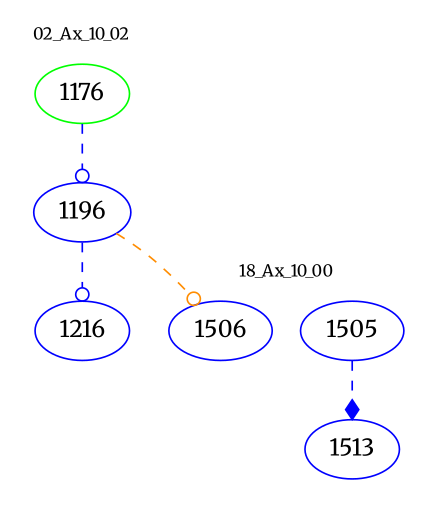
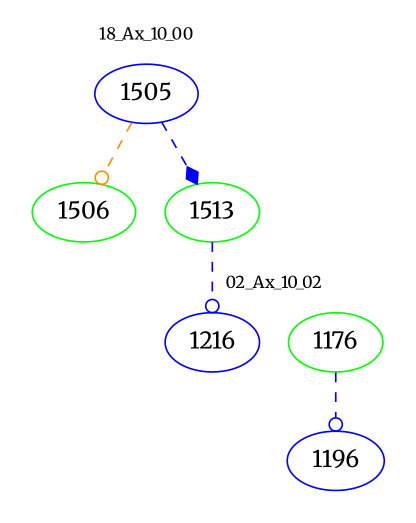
(82, 265) -> (212, 279)
(167, 272) -> (118, 147)
(221, 331) -> (84, 212)
(352, 449) -> (212, 212)
